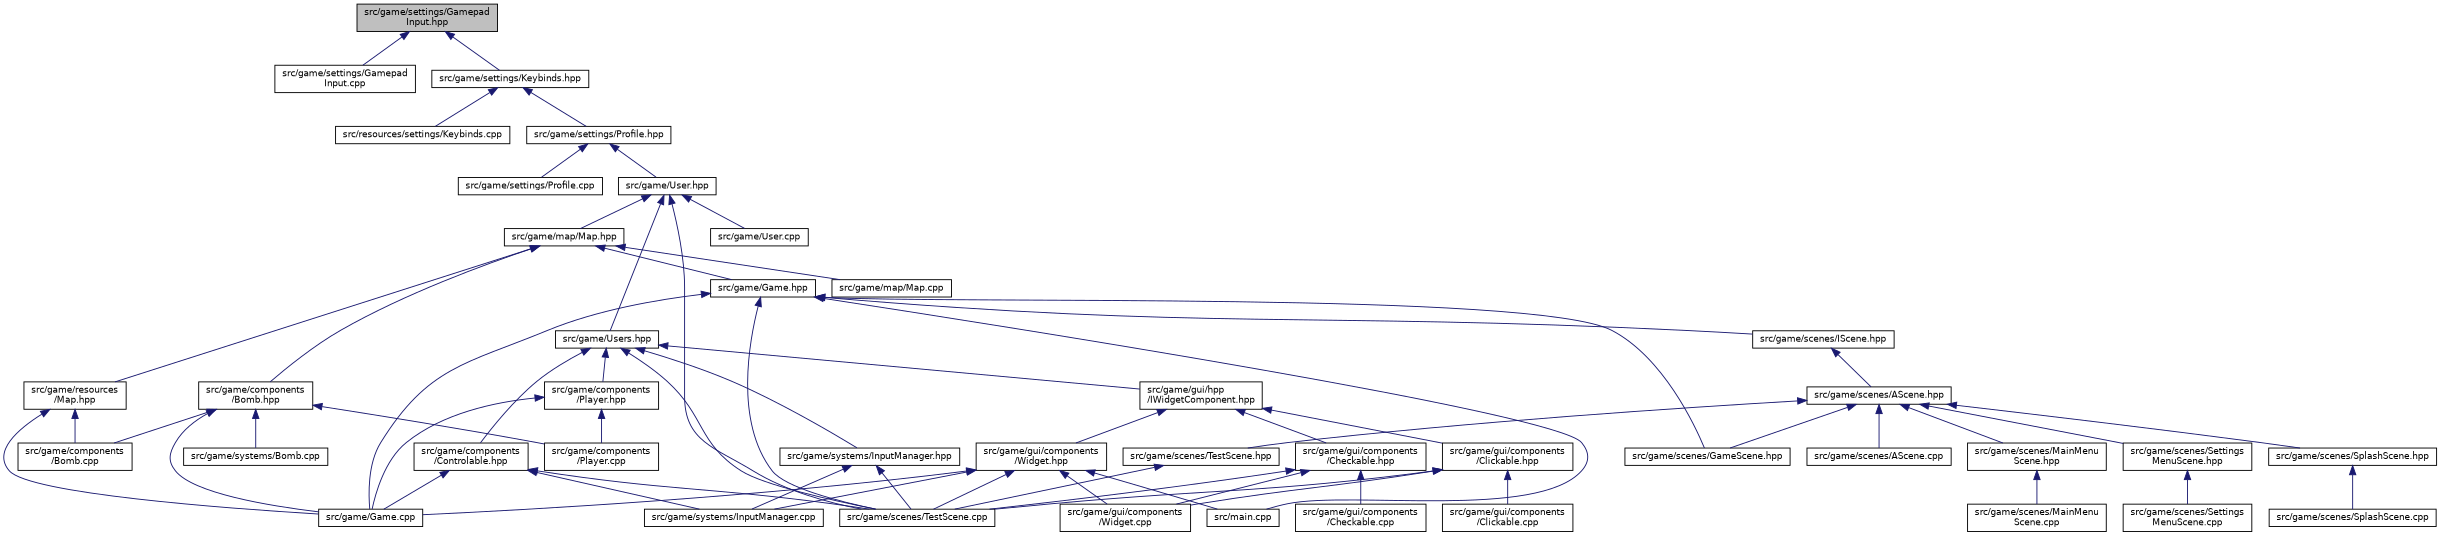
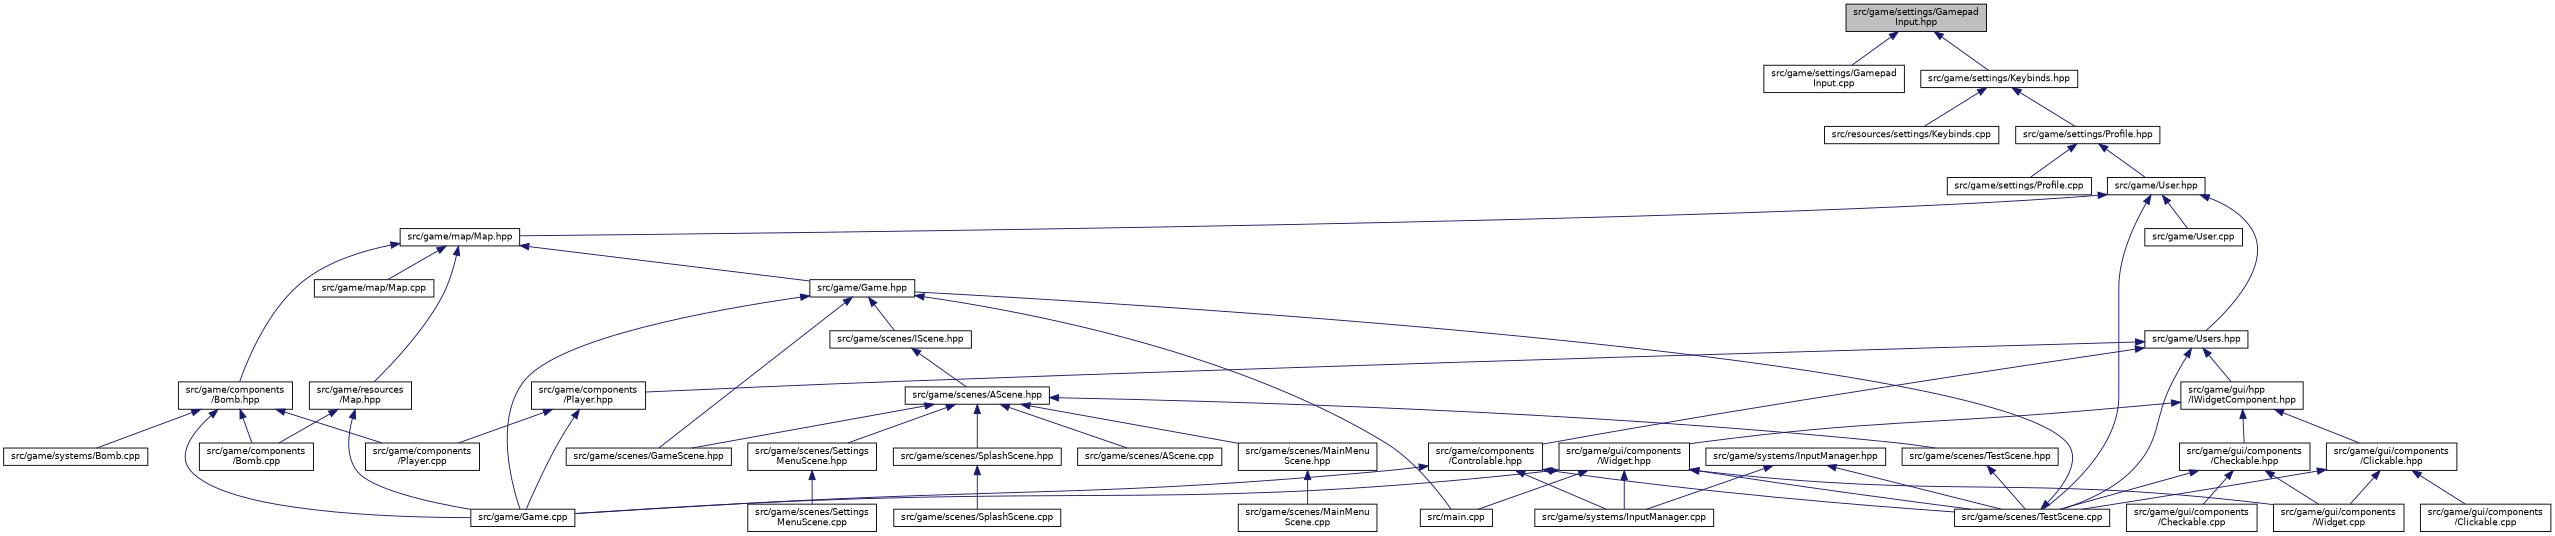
(754, 392) -> none
(758, 445) -> (1531, 337)
